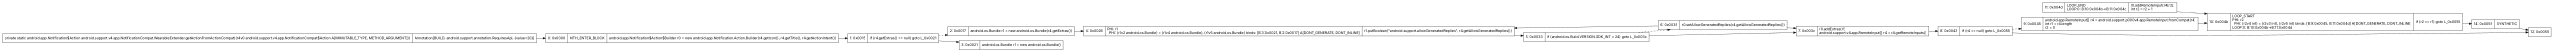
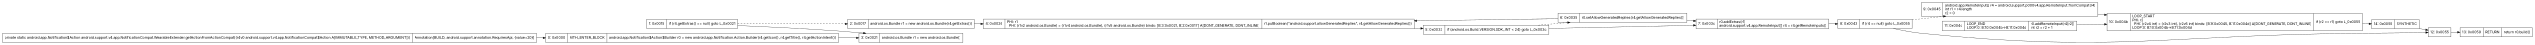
none -> (2496, 32)
(842, 38) -> (847, 38)
